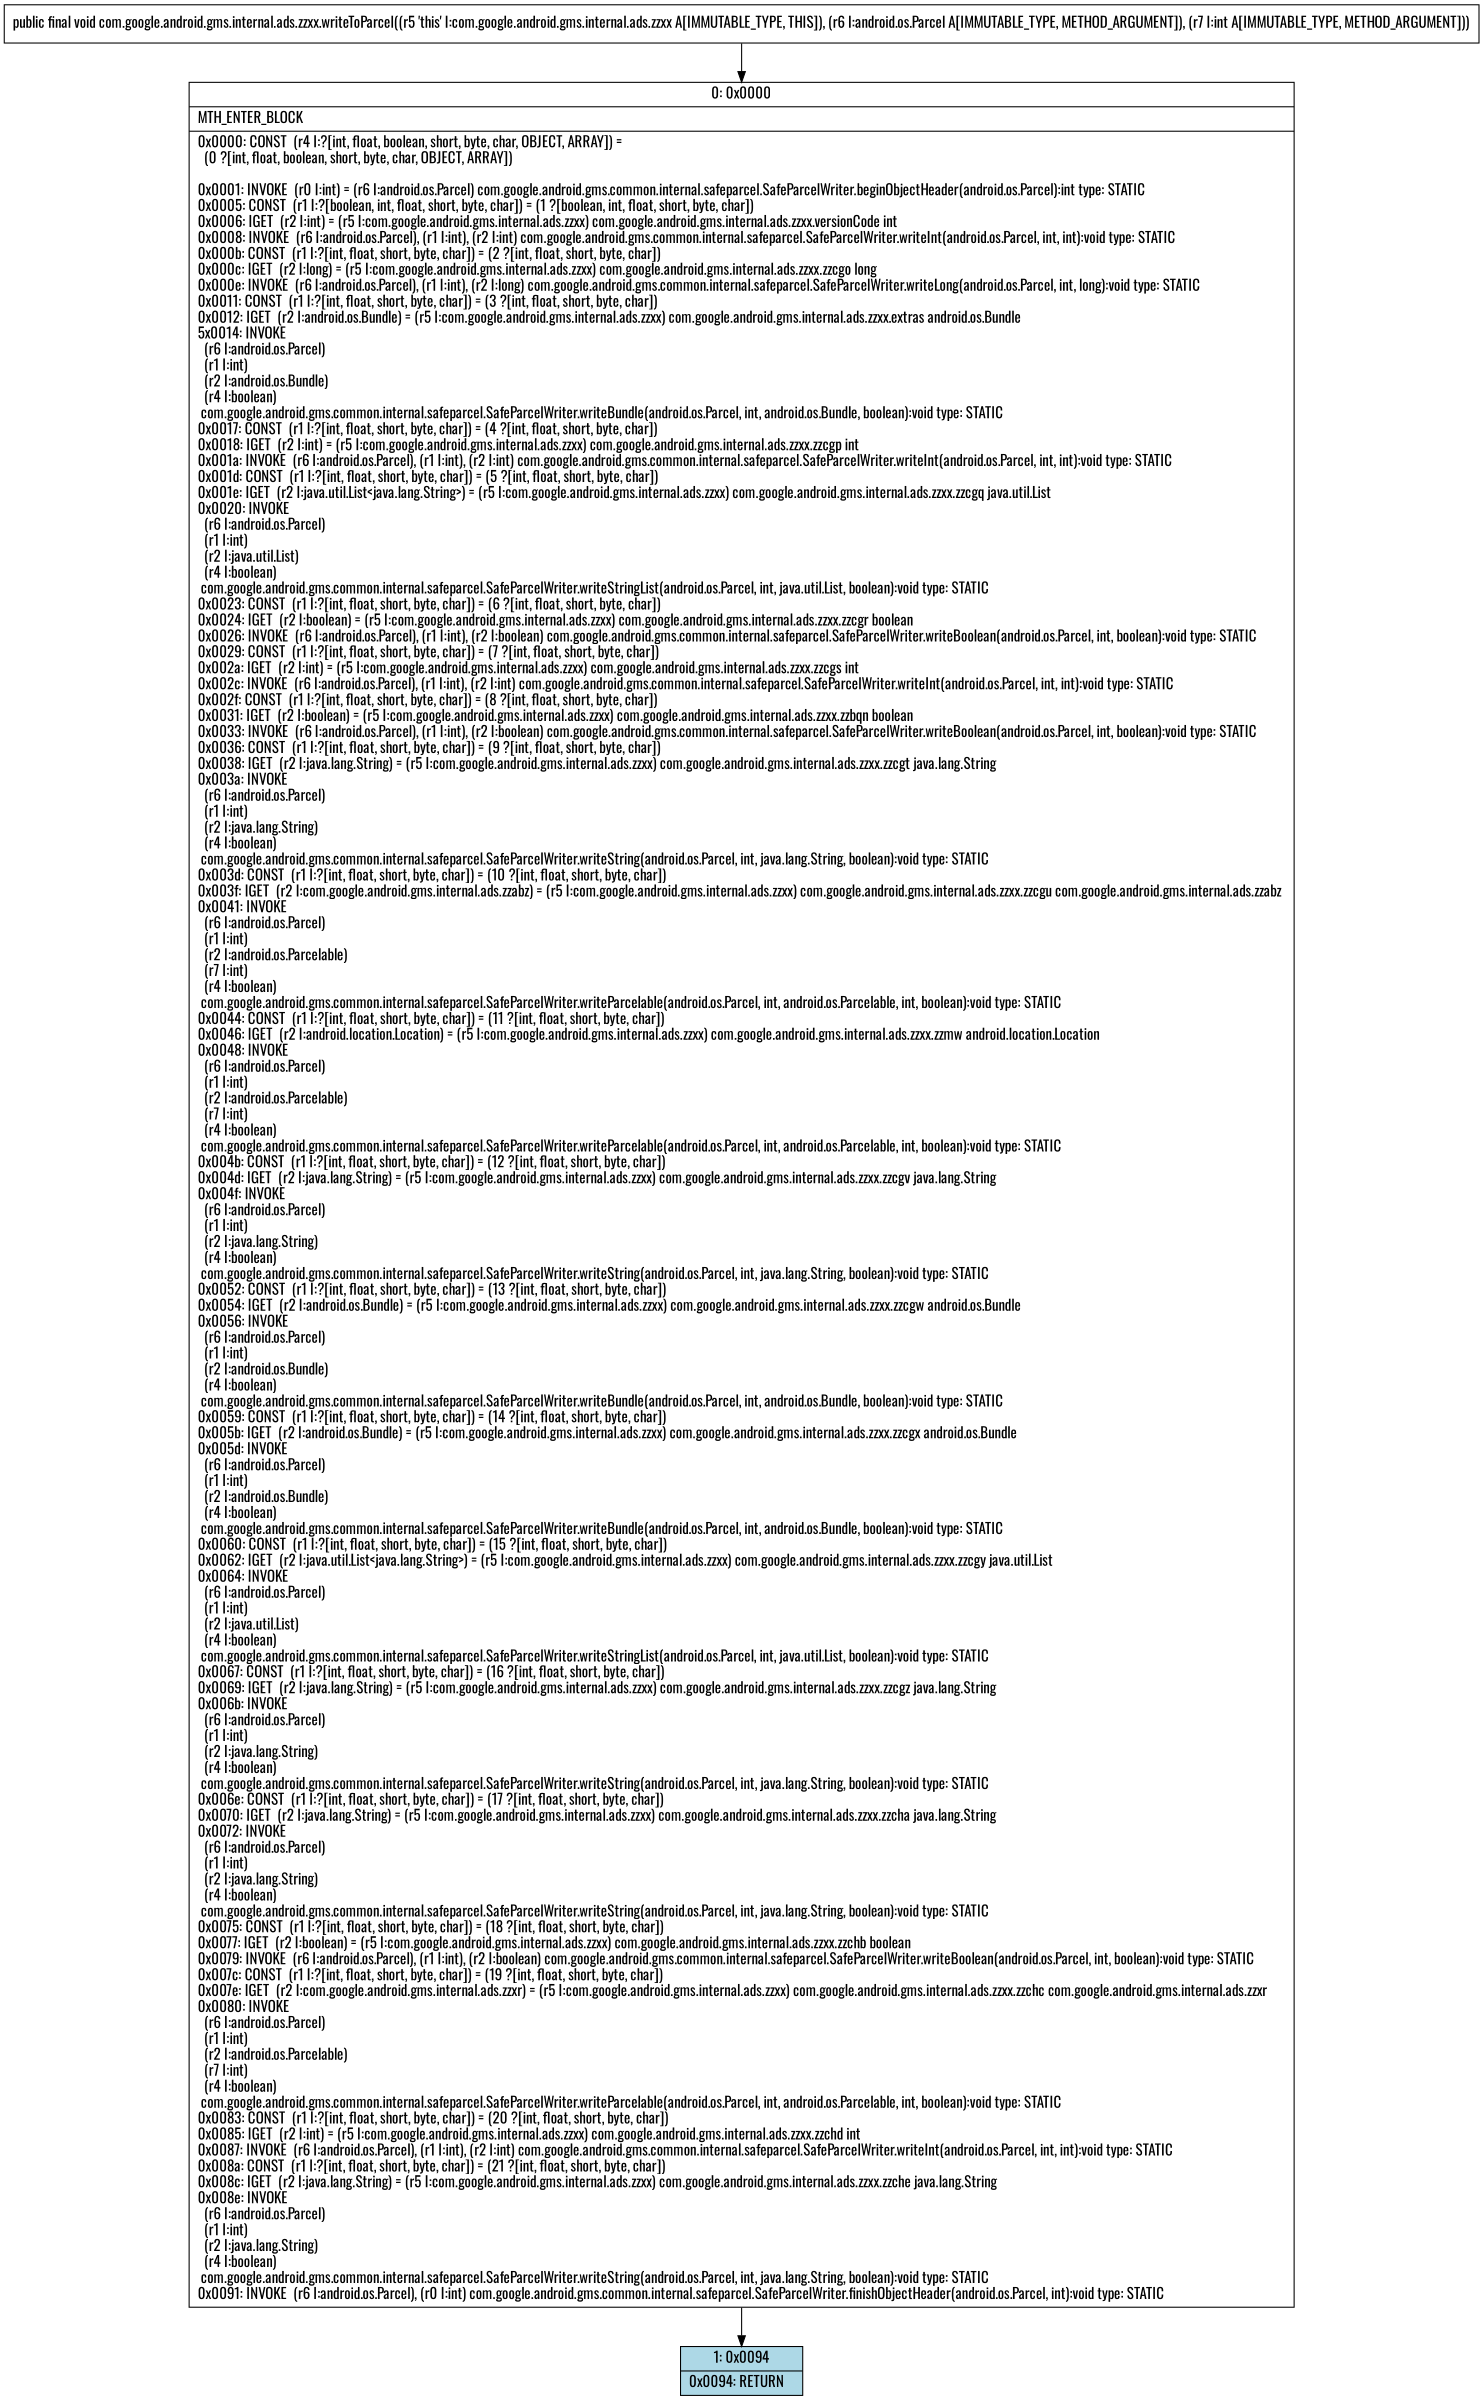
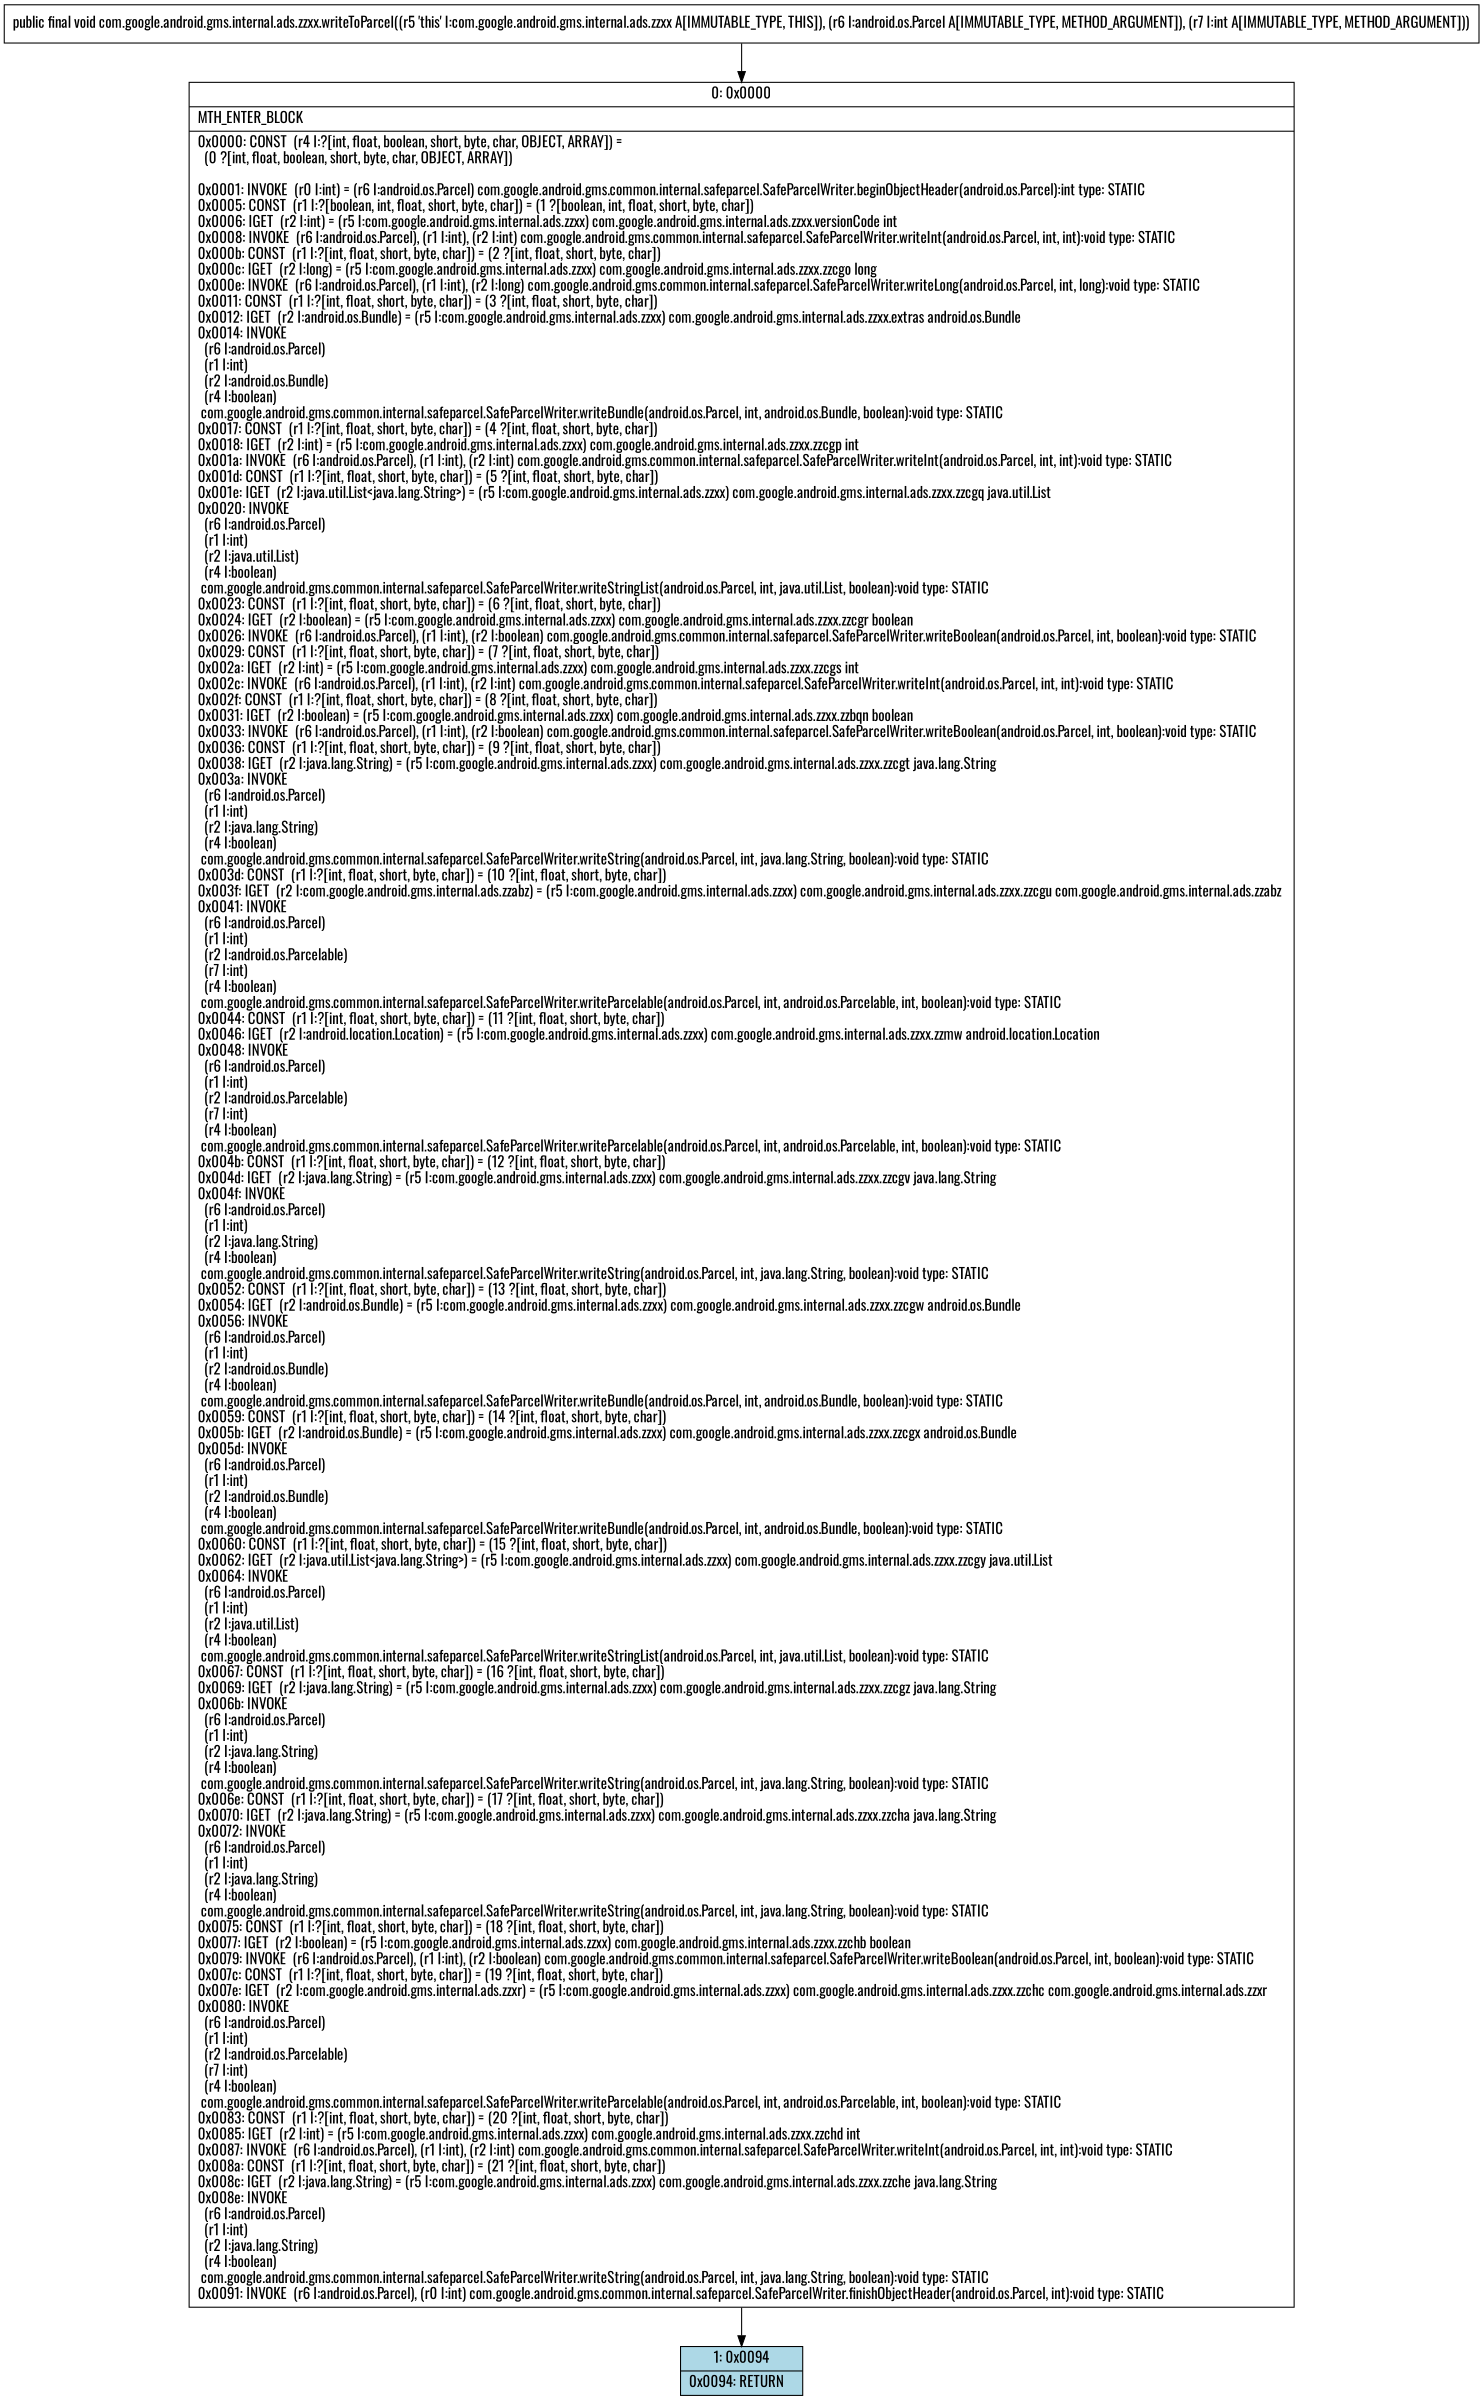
(245, 334) -> (246, 334)
